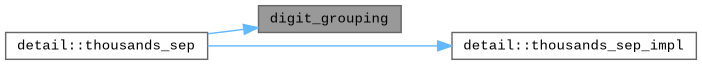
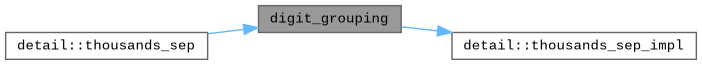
(323, 46) -> (420, 29)
